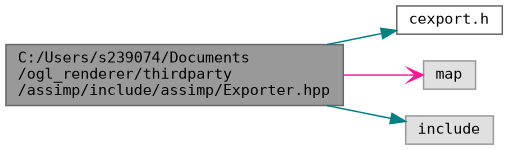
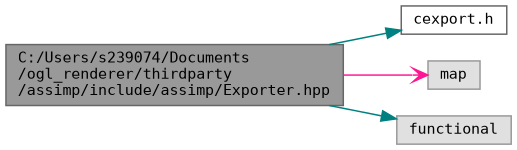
(450, 130) -> (454, 130)
